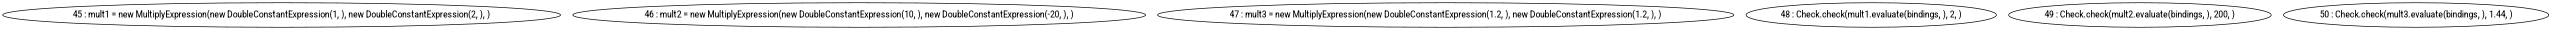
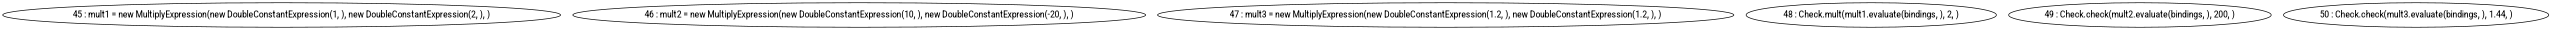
(1871, 15) -> (1871, 15)
